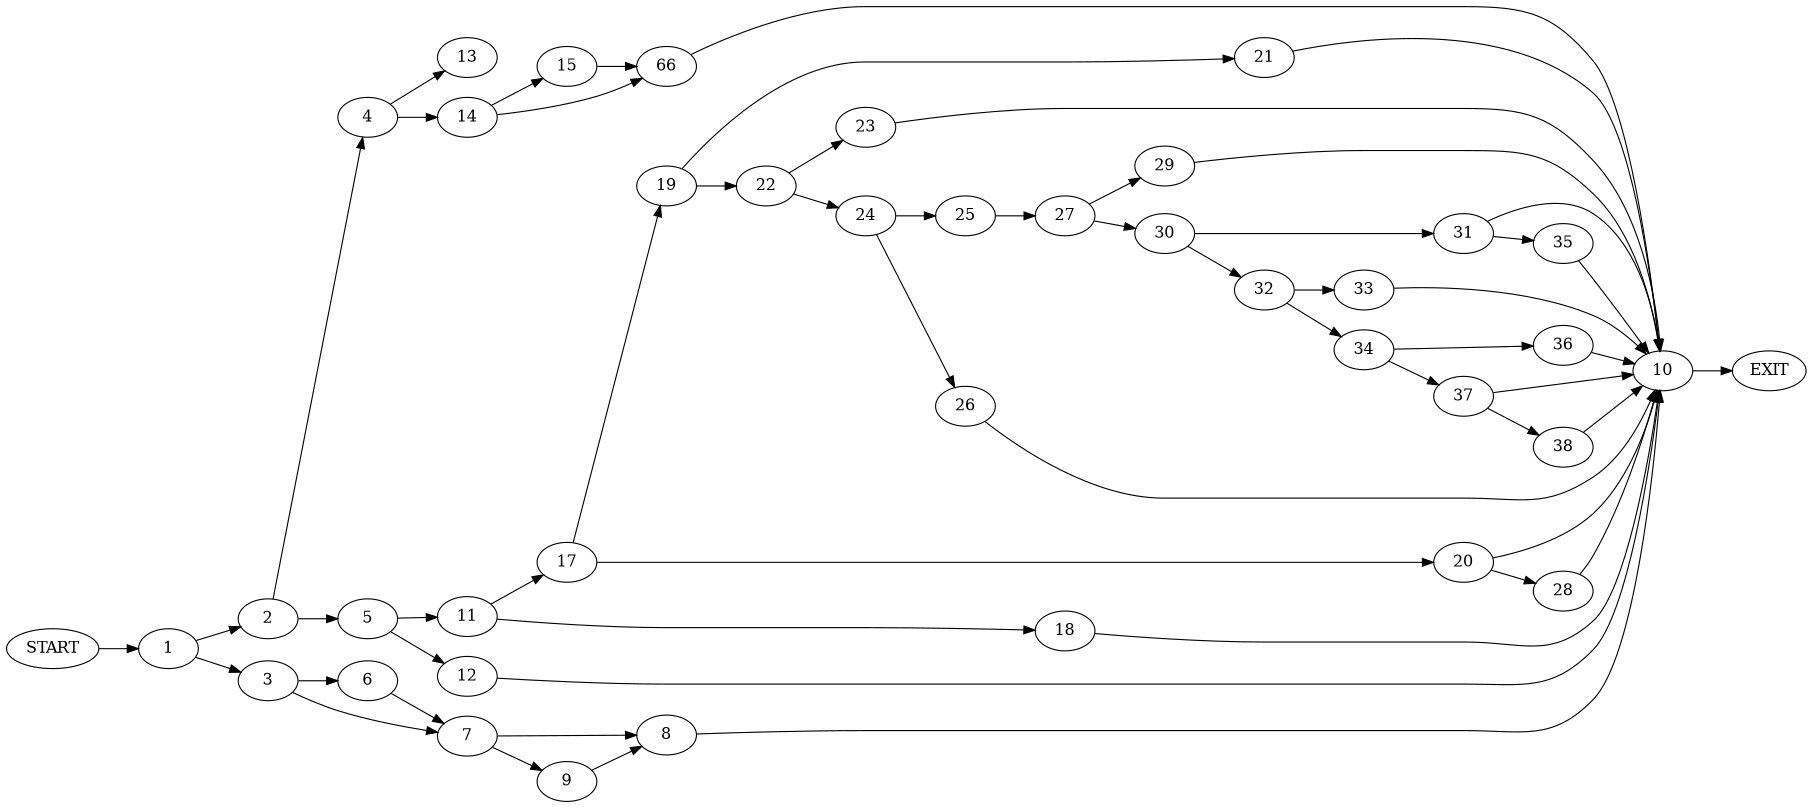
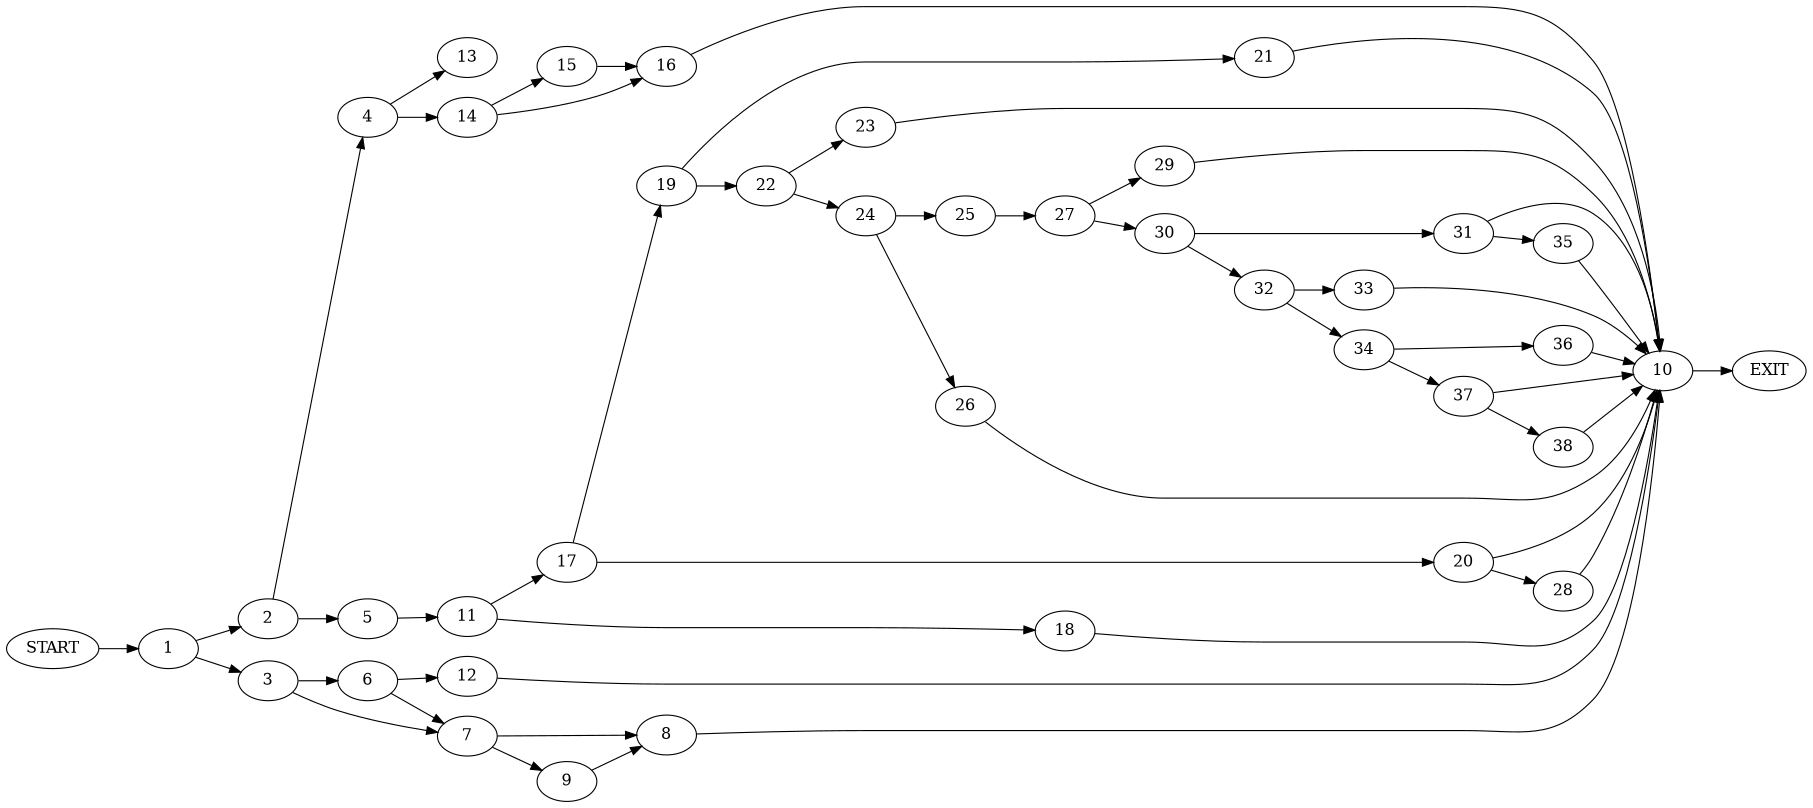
(667, 66) -> (667, 66)
(413, 645) -> (412, 679)
